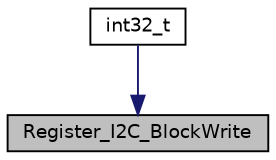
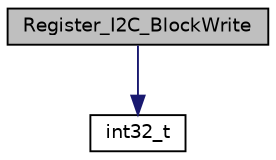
(138, 70) -> (138, 70)
